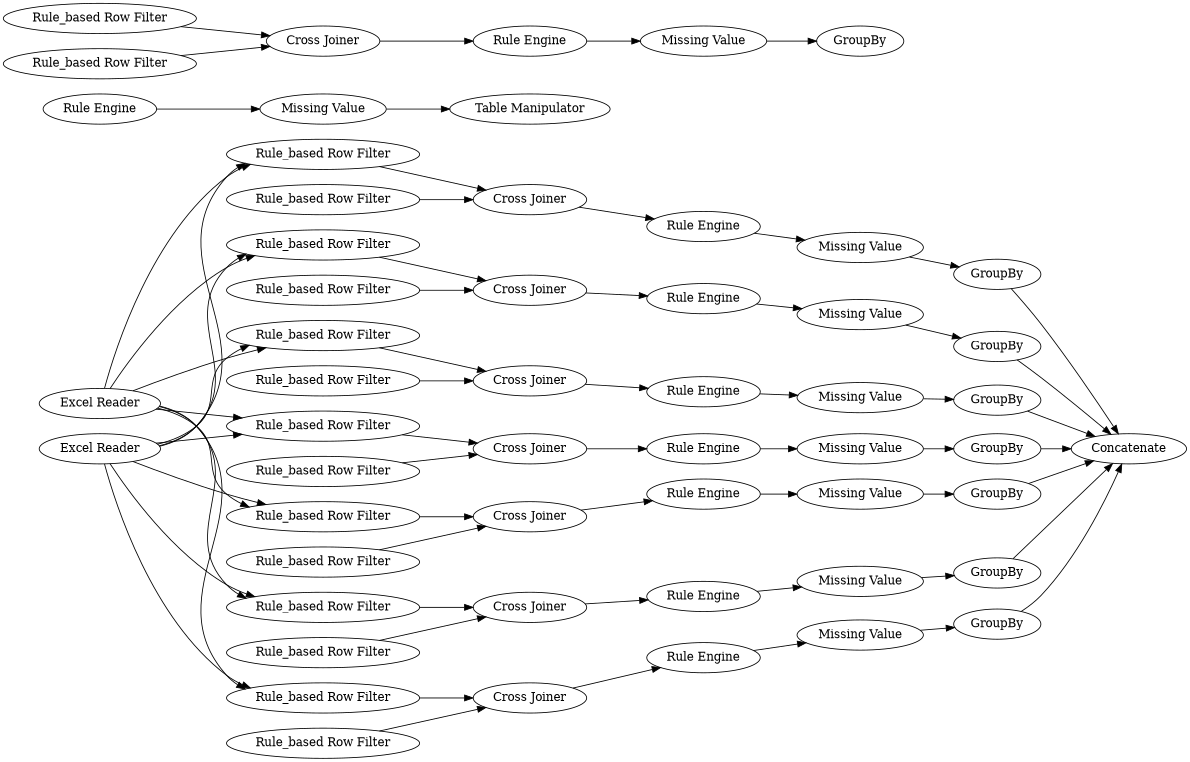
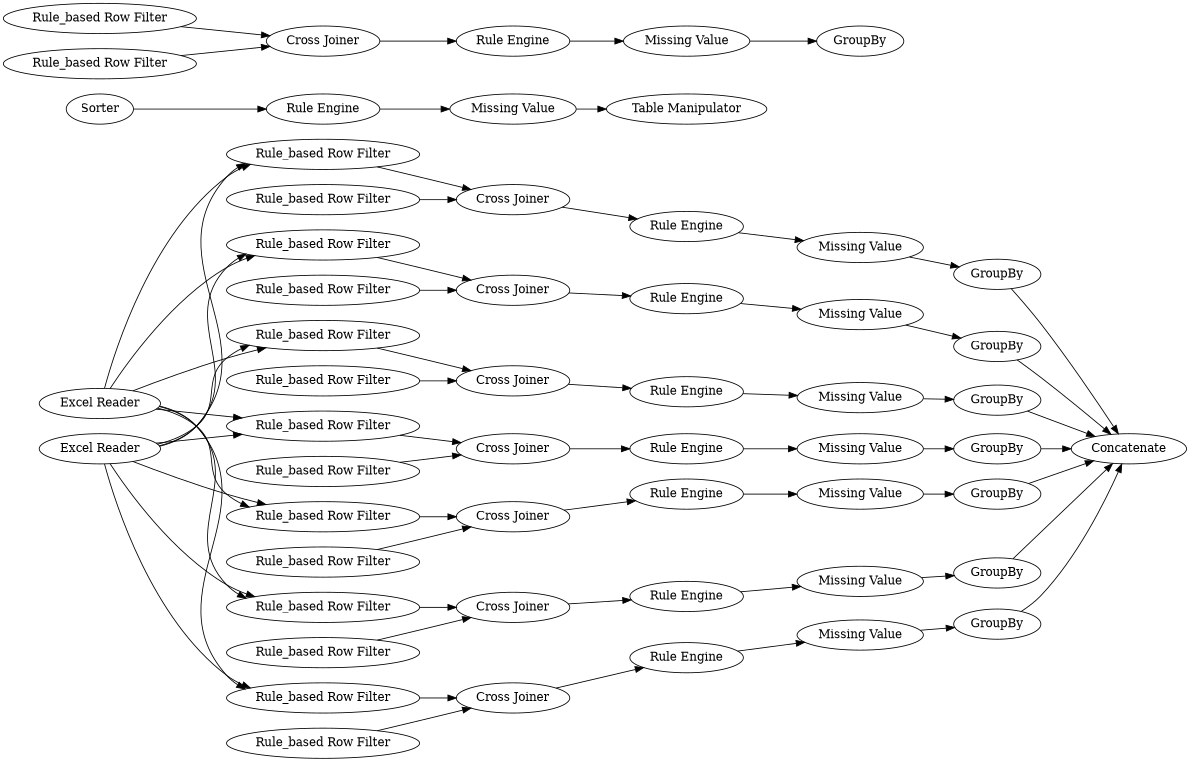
none -> (100, 109)
